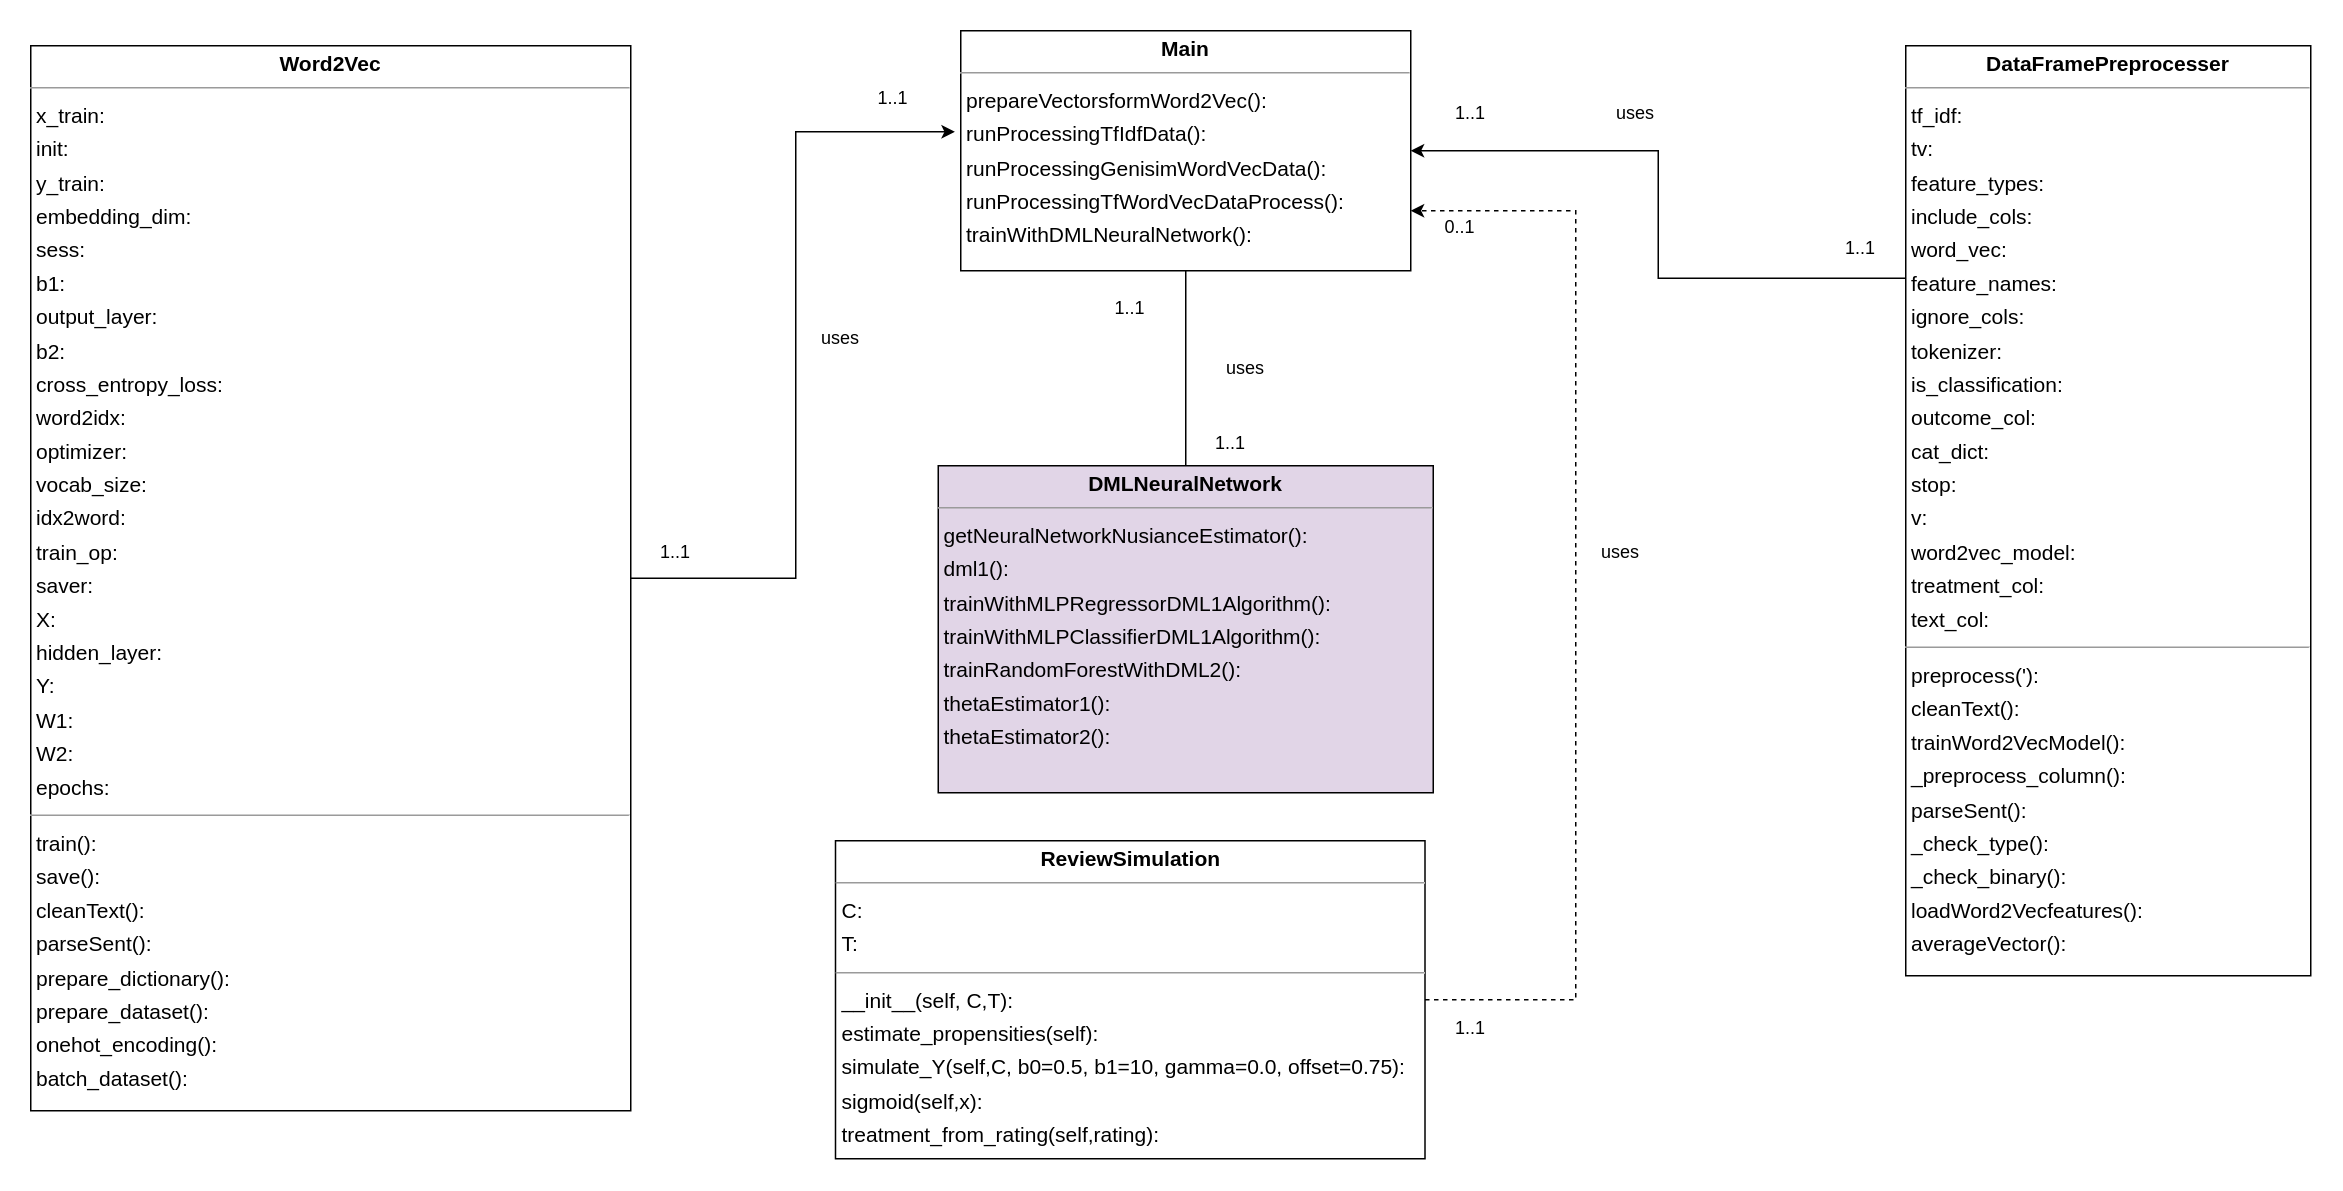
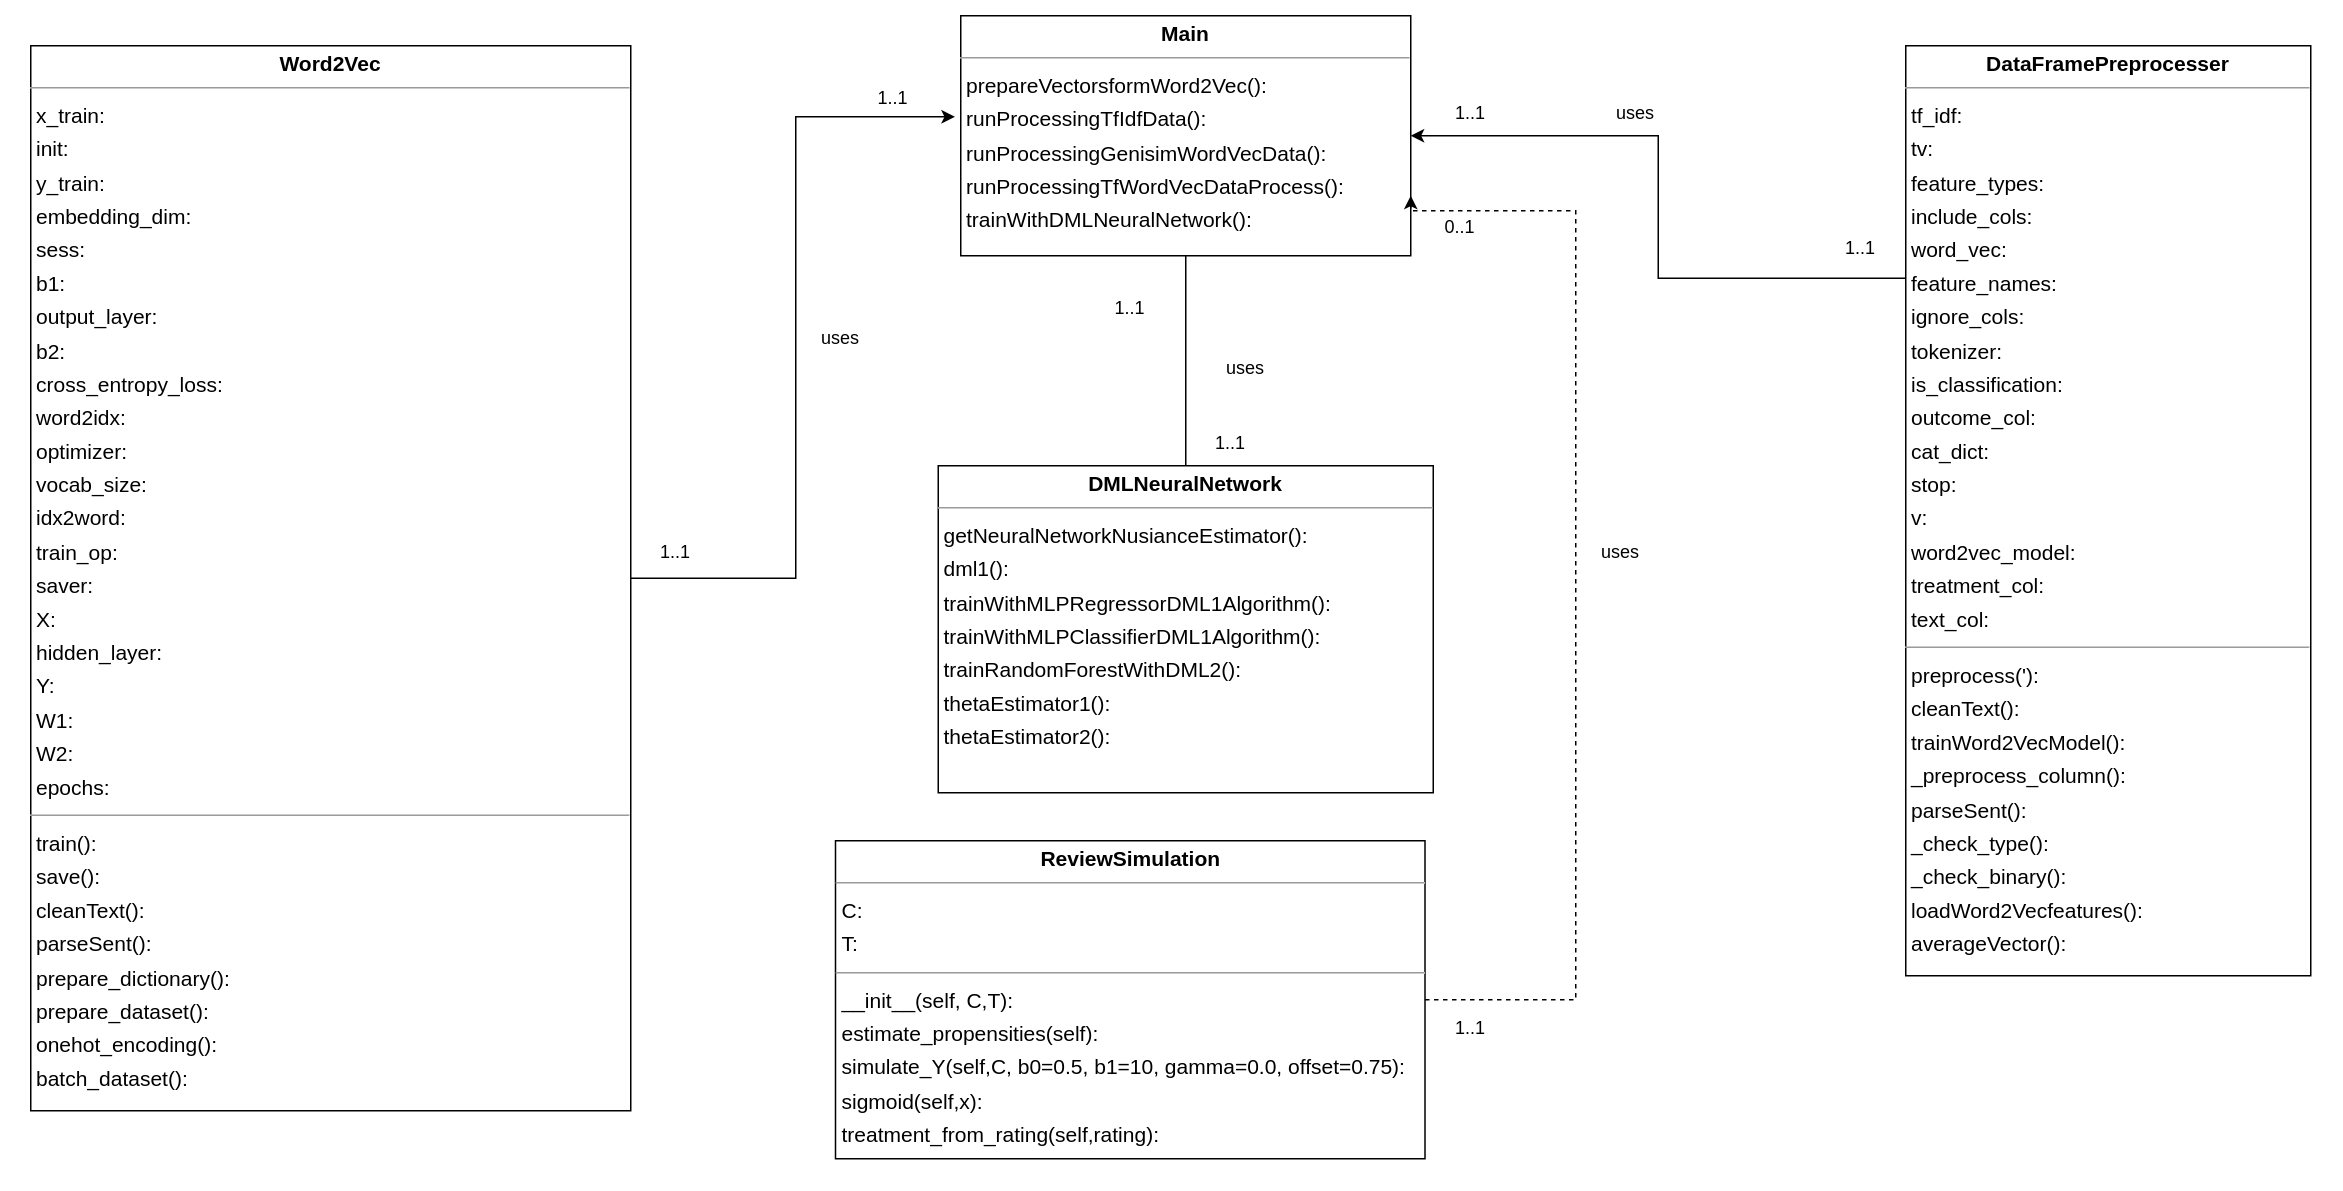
(1186, 151) -> (1186, 136)
(1186, 629) -> (1186, 629)
